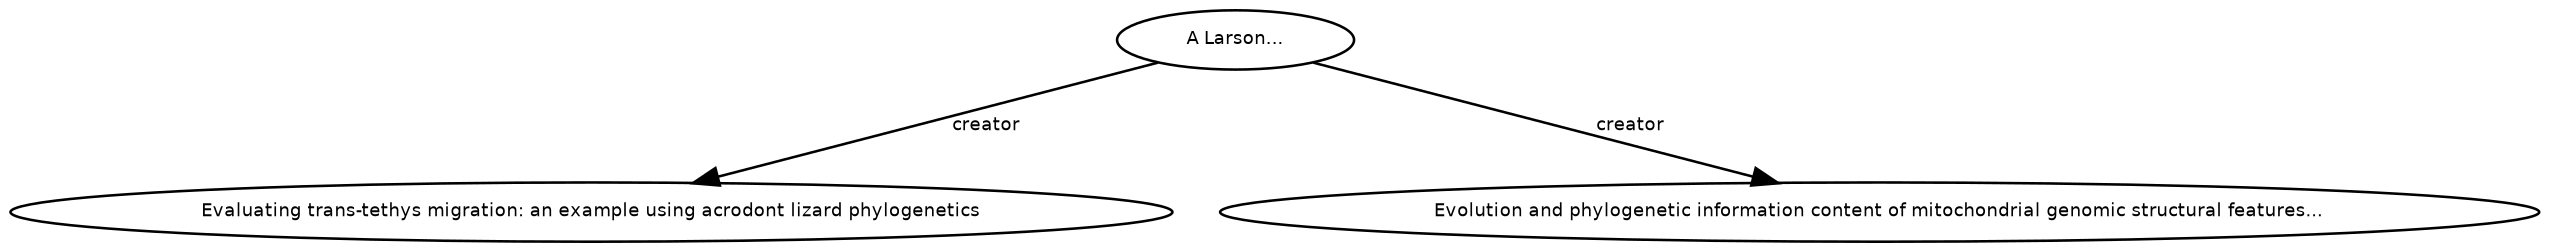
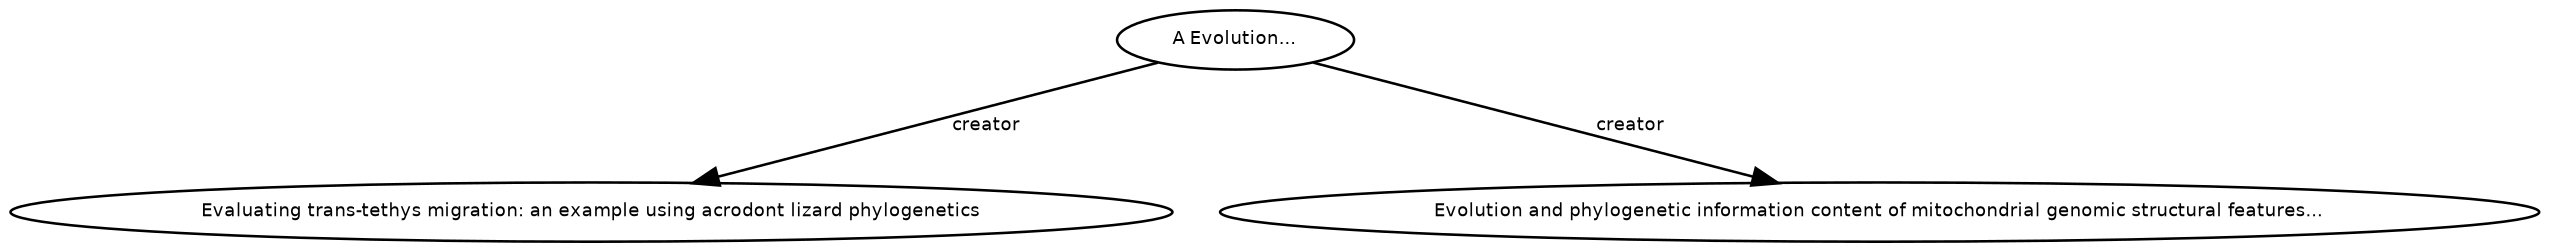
(1236, 40) -> (1236, 40)
